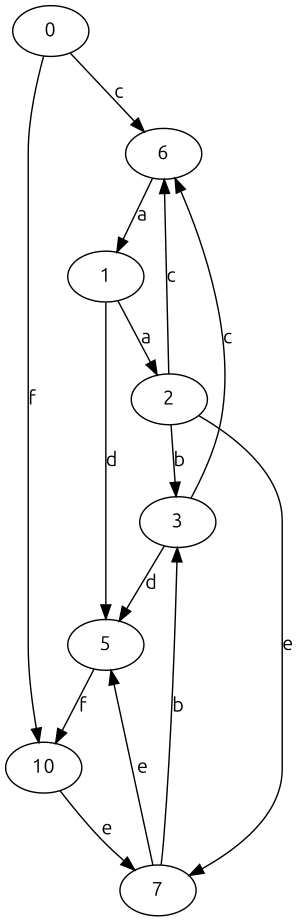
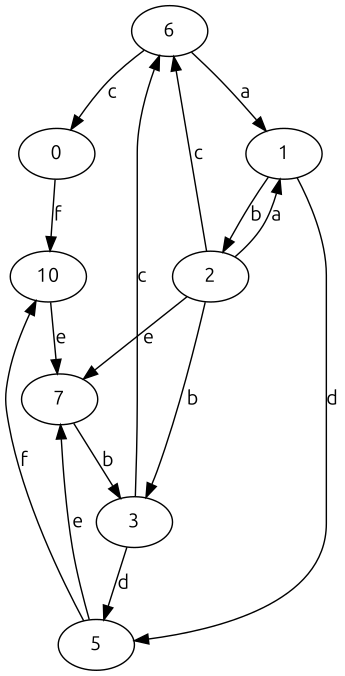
(102, 87) -> (108, 81)
none -> (261, 228)
(147, 338) -> (256, 215)
(134, 775) -> (70, 530)
